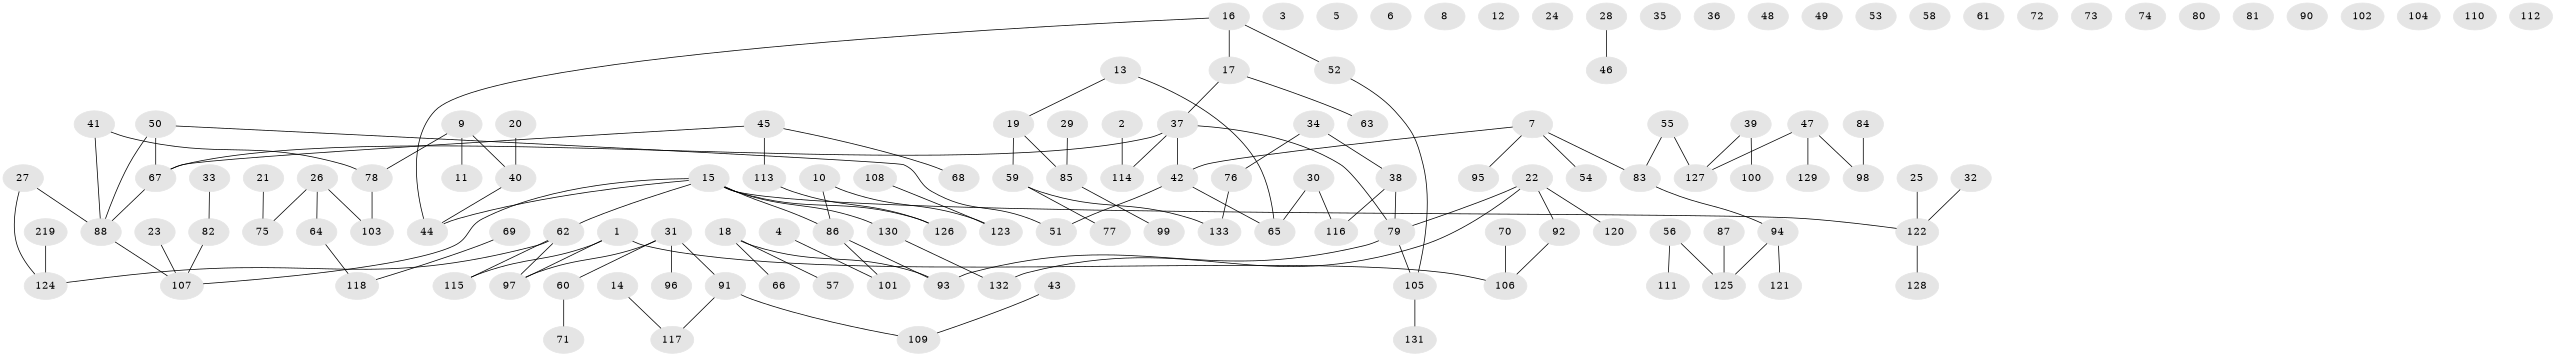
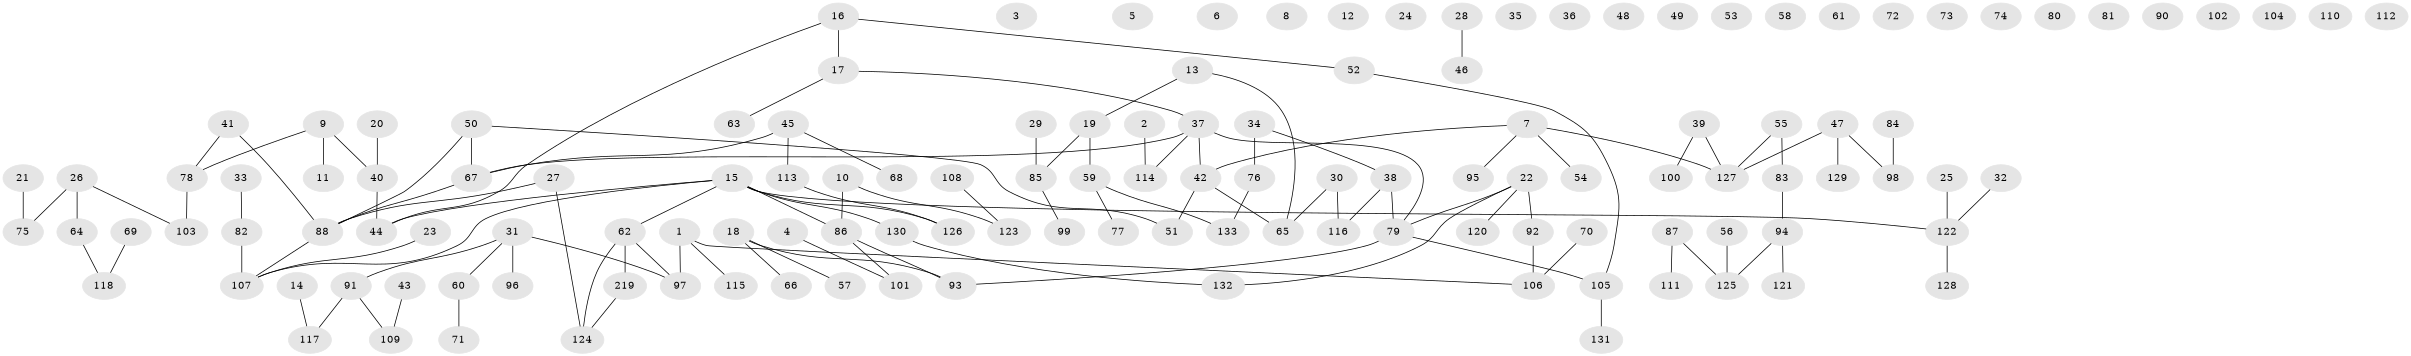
(1586, 151) -> (1630, 145)
(509, 259) -> (625, 258)
(1669, 259) -> (1672, 259)
